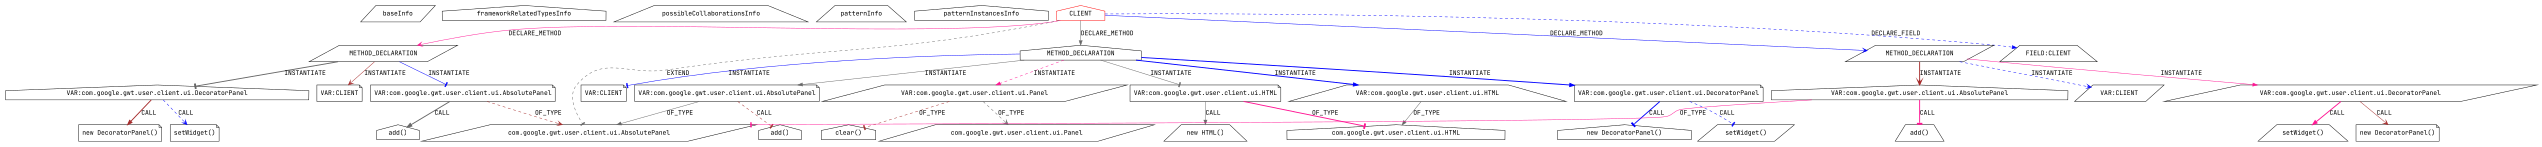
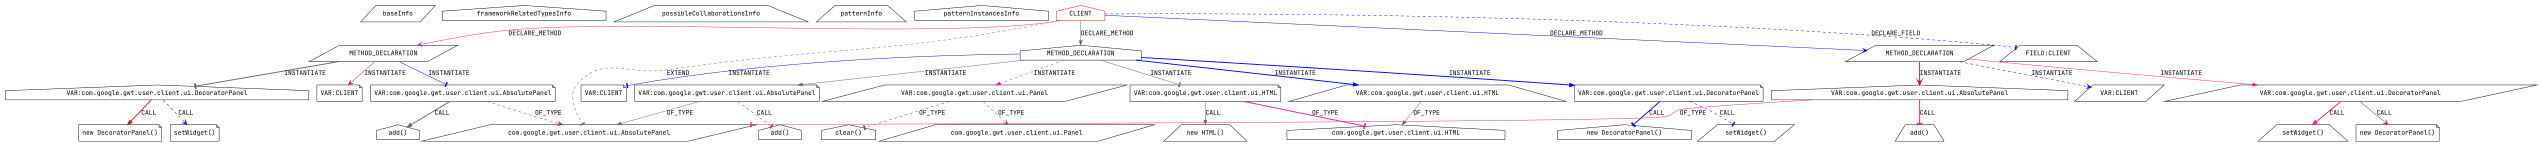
(1559, 20) -> (1559, 20)
